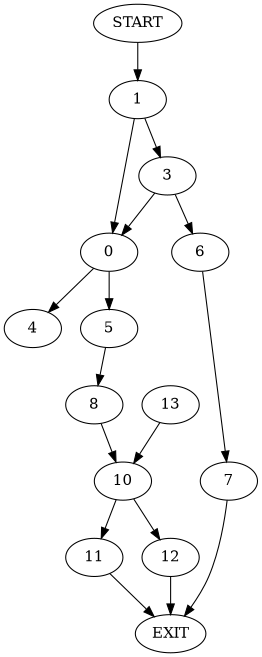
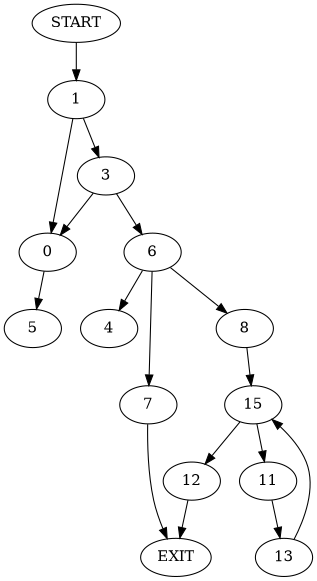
(75, 287) -> (134, 286)
(103, 361) -> (194, 287)
(123, 481) -> (253, 405)
(128, 591) -> (275, 514)
